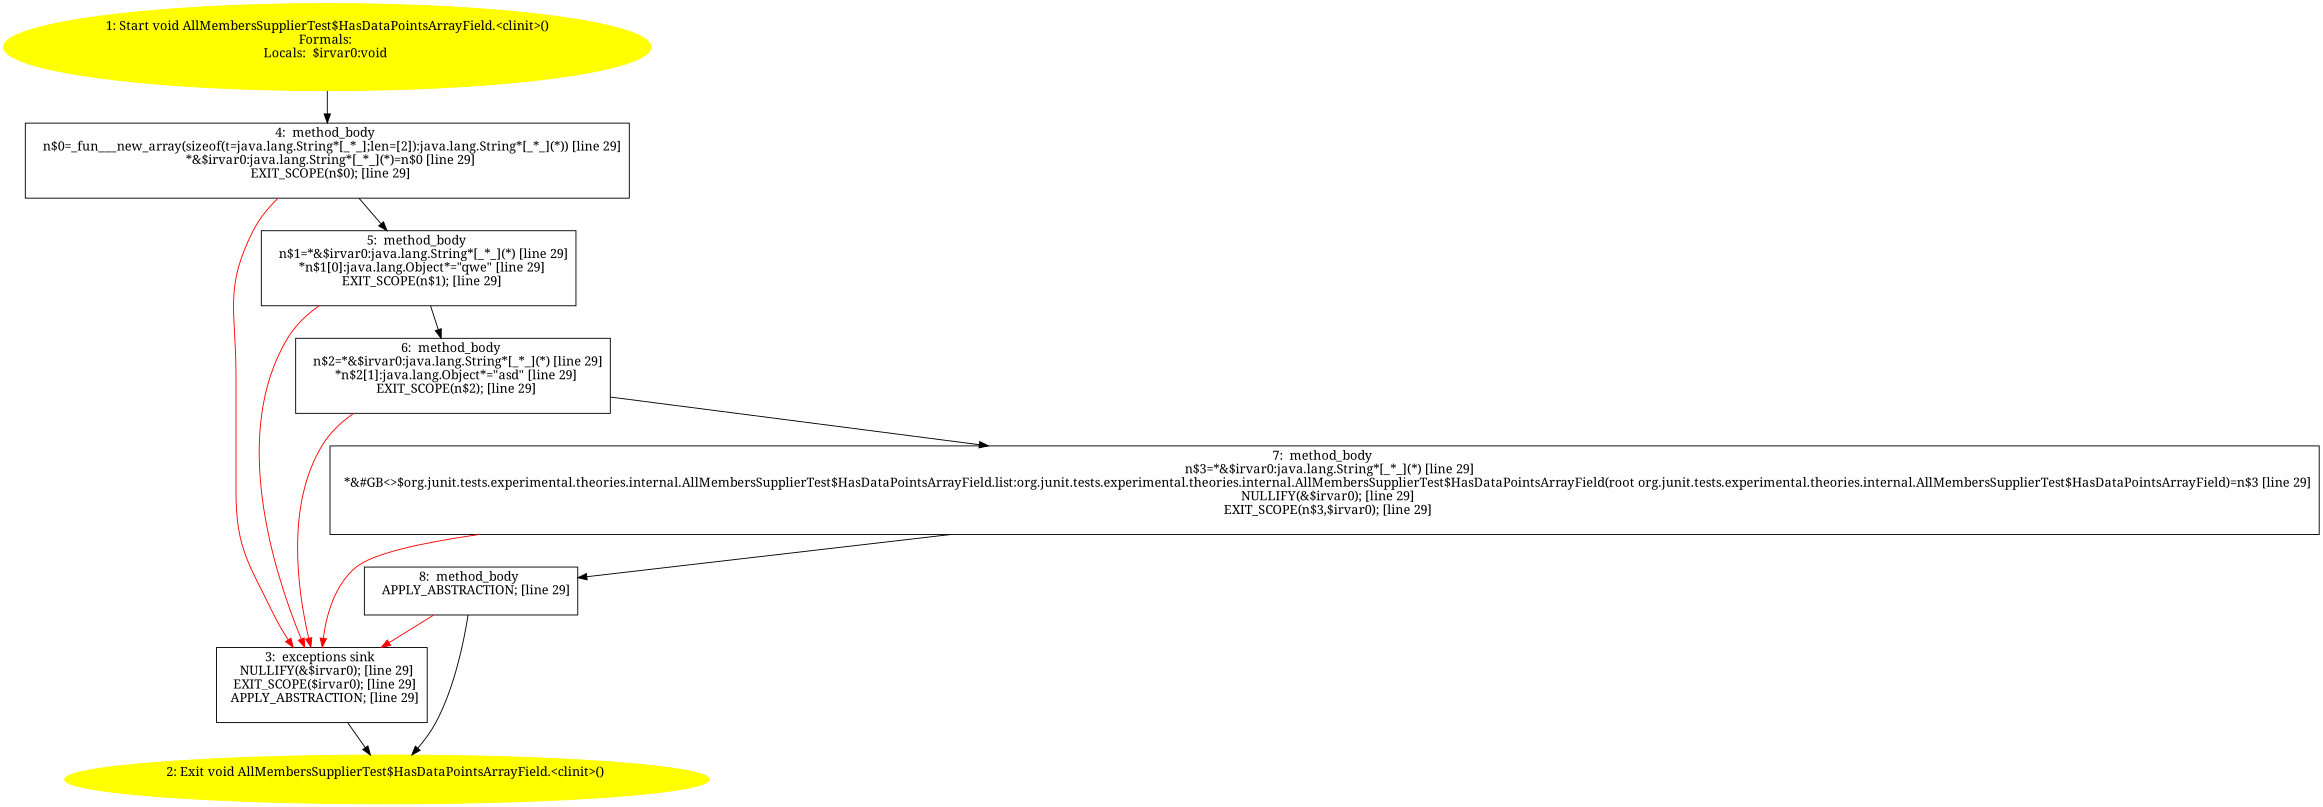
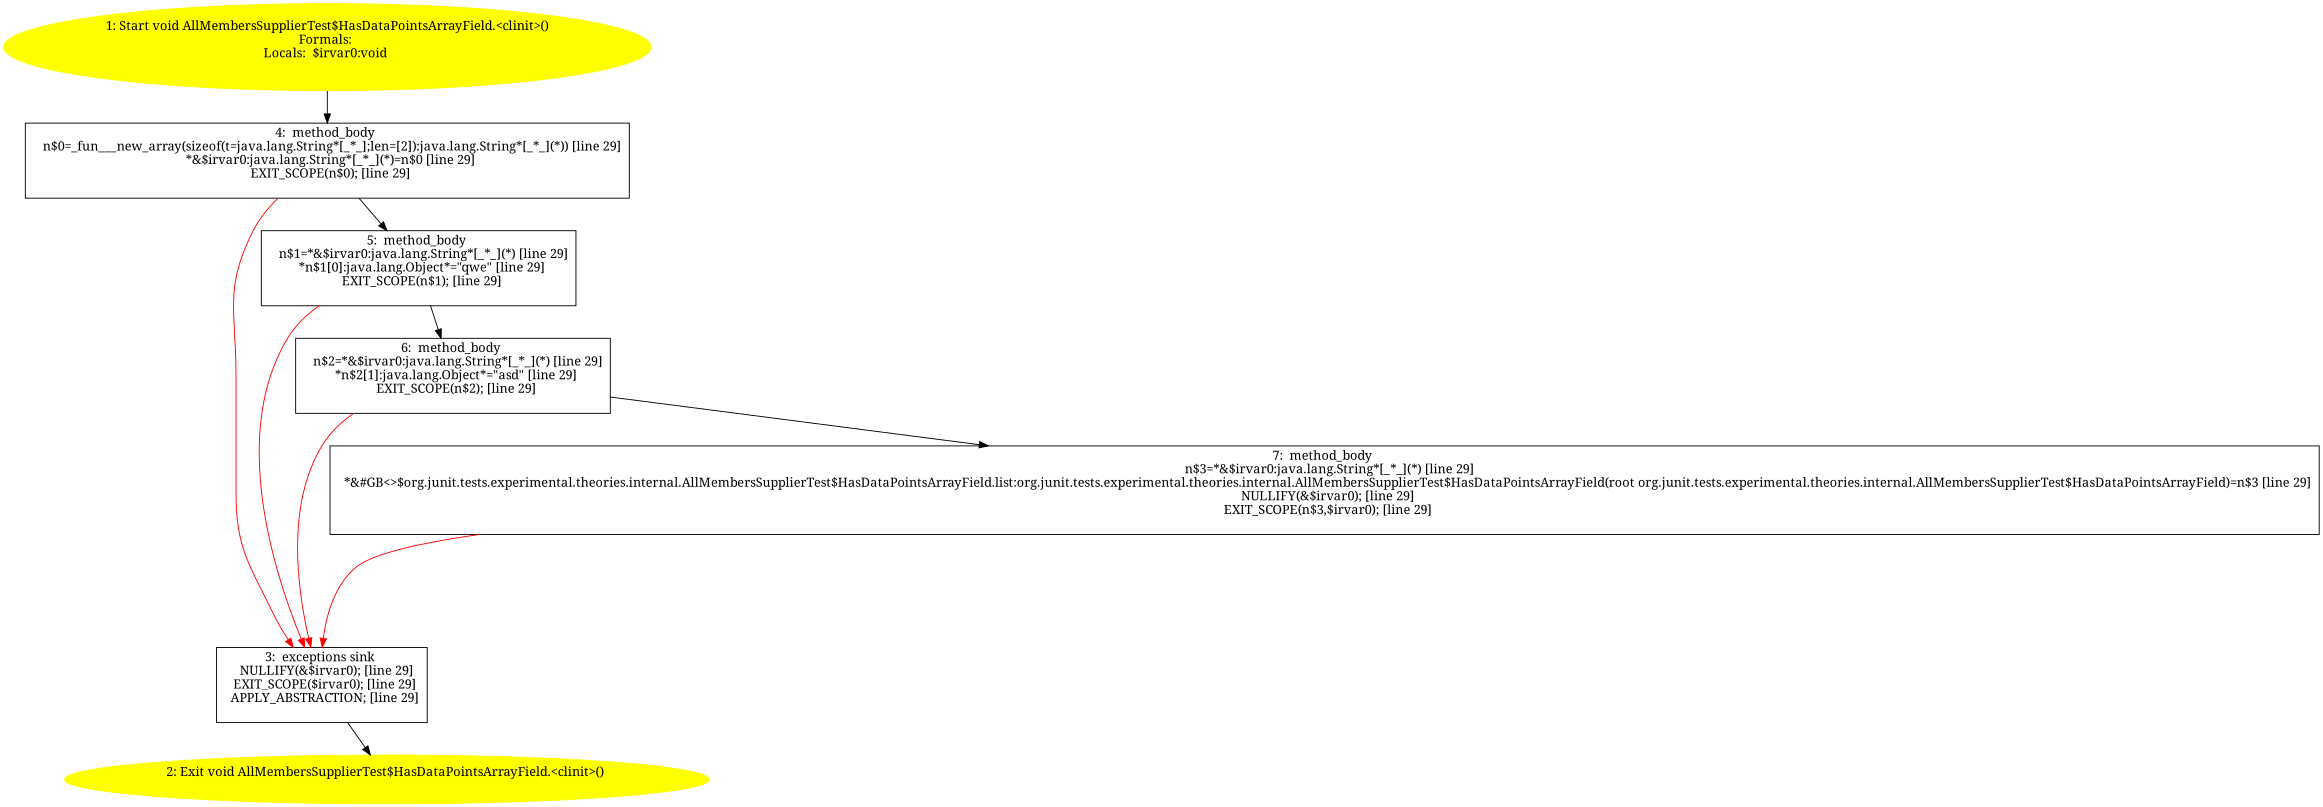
(471, 591) -> none
